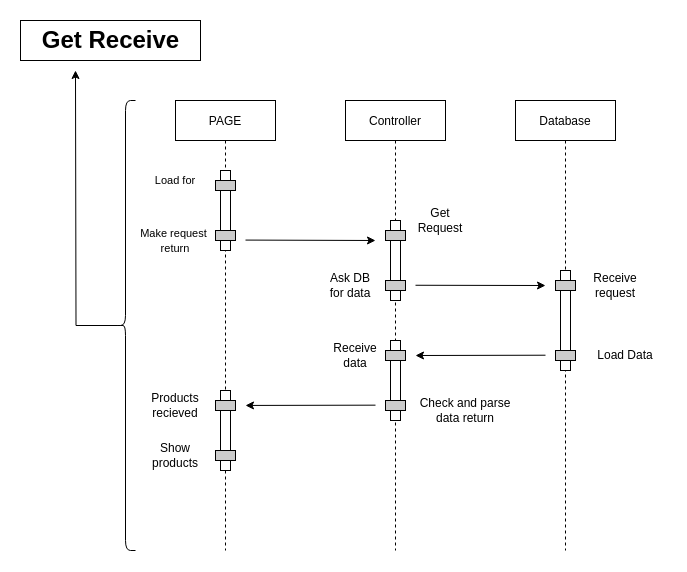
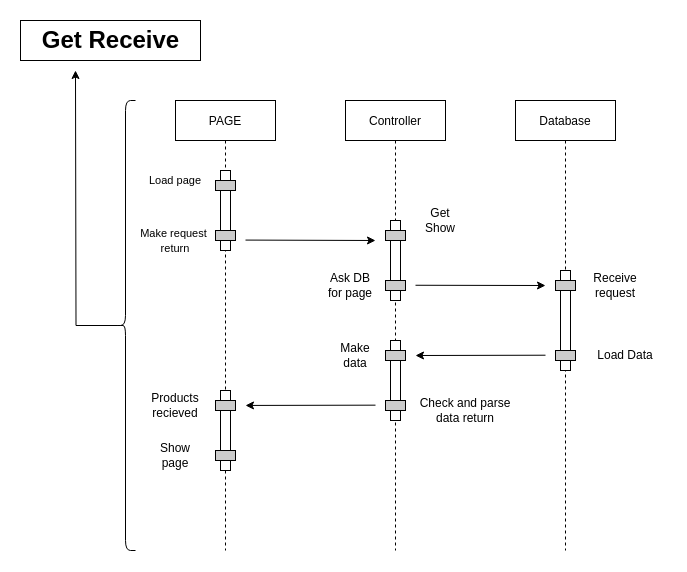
(176, 181) -> (176, 181)
(441, 221) -> (441, 221)
(351, 286) -> (351, 286)
(356, 356) -> (356, 356)
(176, 456) -> (176, 456)
